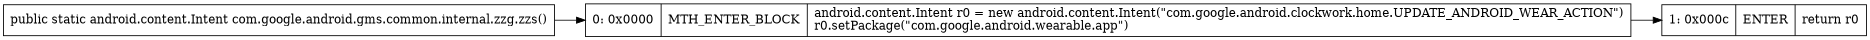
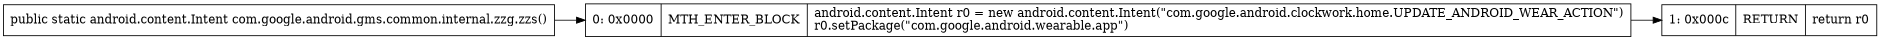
(1765, 20) -> (1771, 20)
